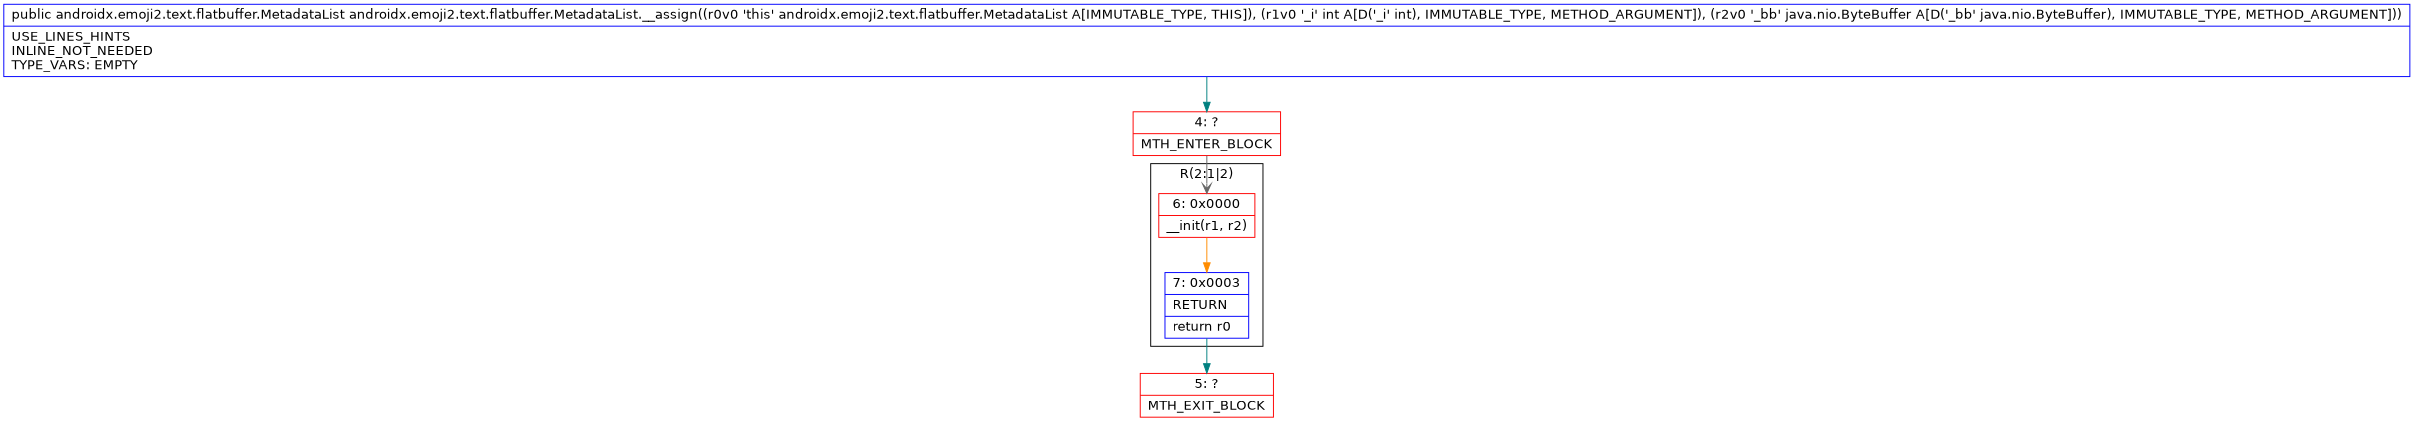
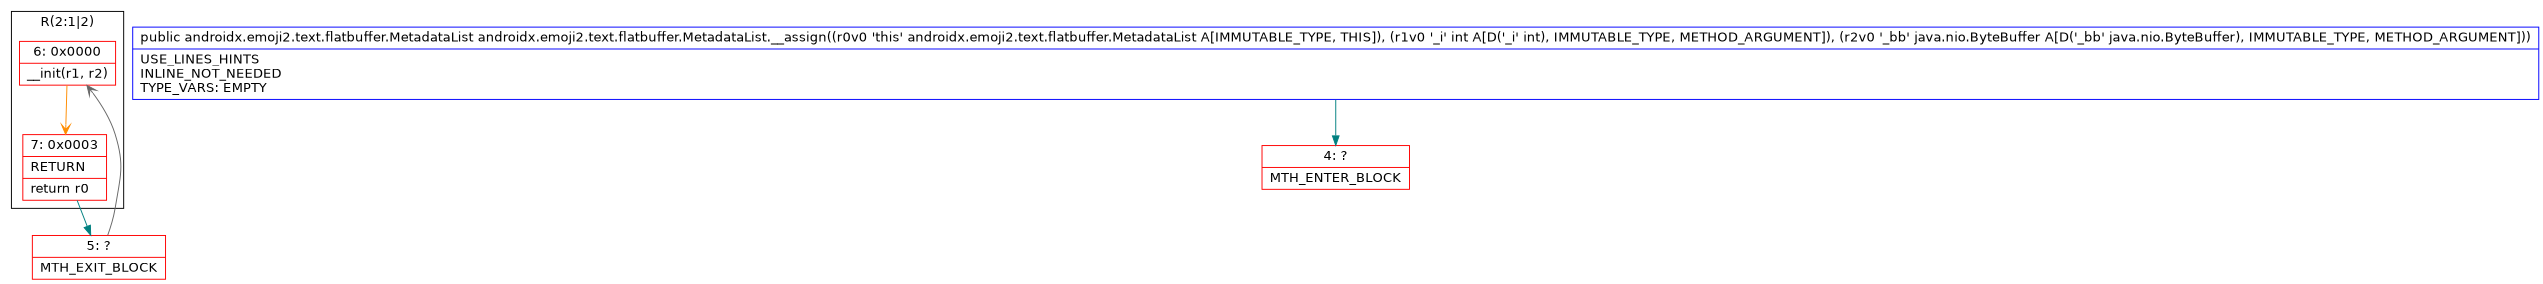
(1207, 170) -> (118, 143)
(1207, 250) -> (66, 105)
(1207, 305) -> (65, 167)
